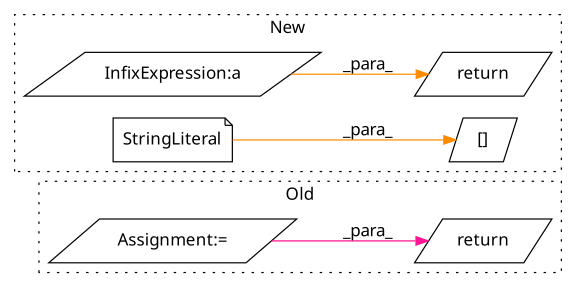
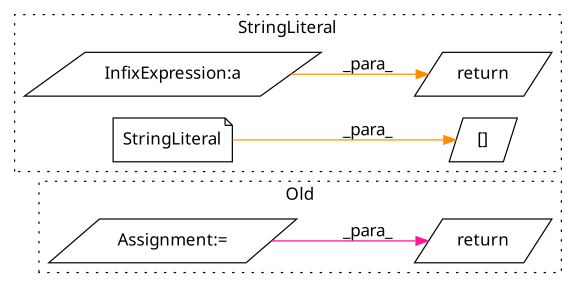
(288, 29) -> (288, 29)
